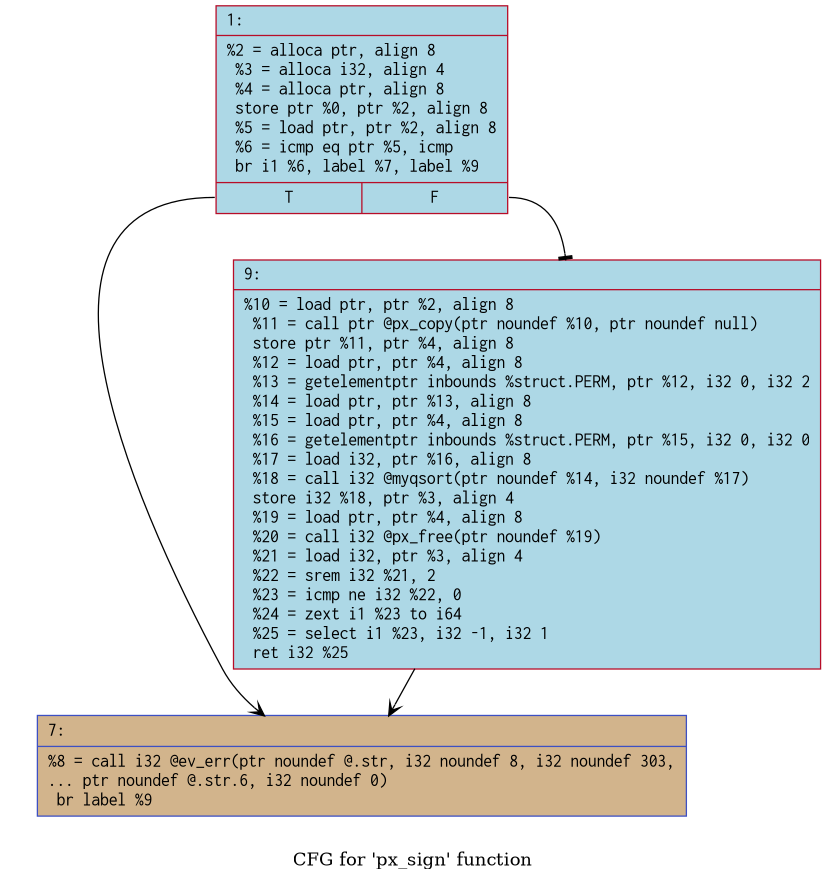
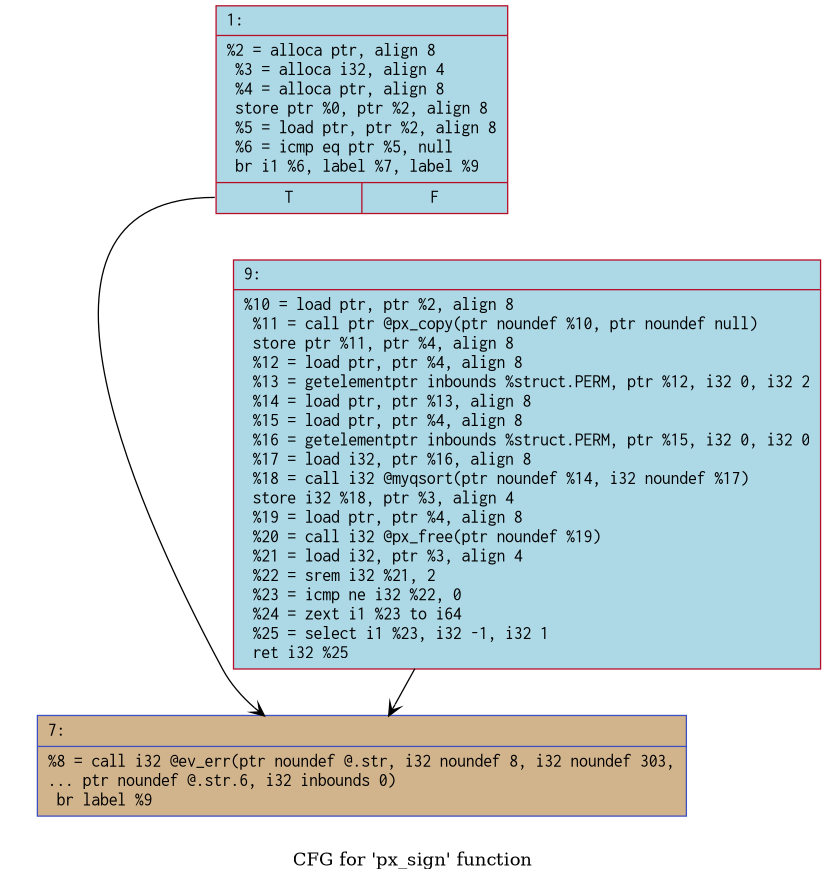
(340, 147) -> (340, 147)
(548, 214) -> none
(218, 781) -> (223, 781)
